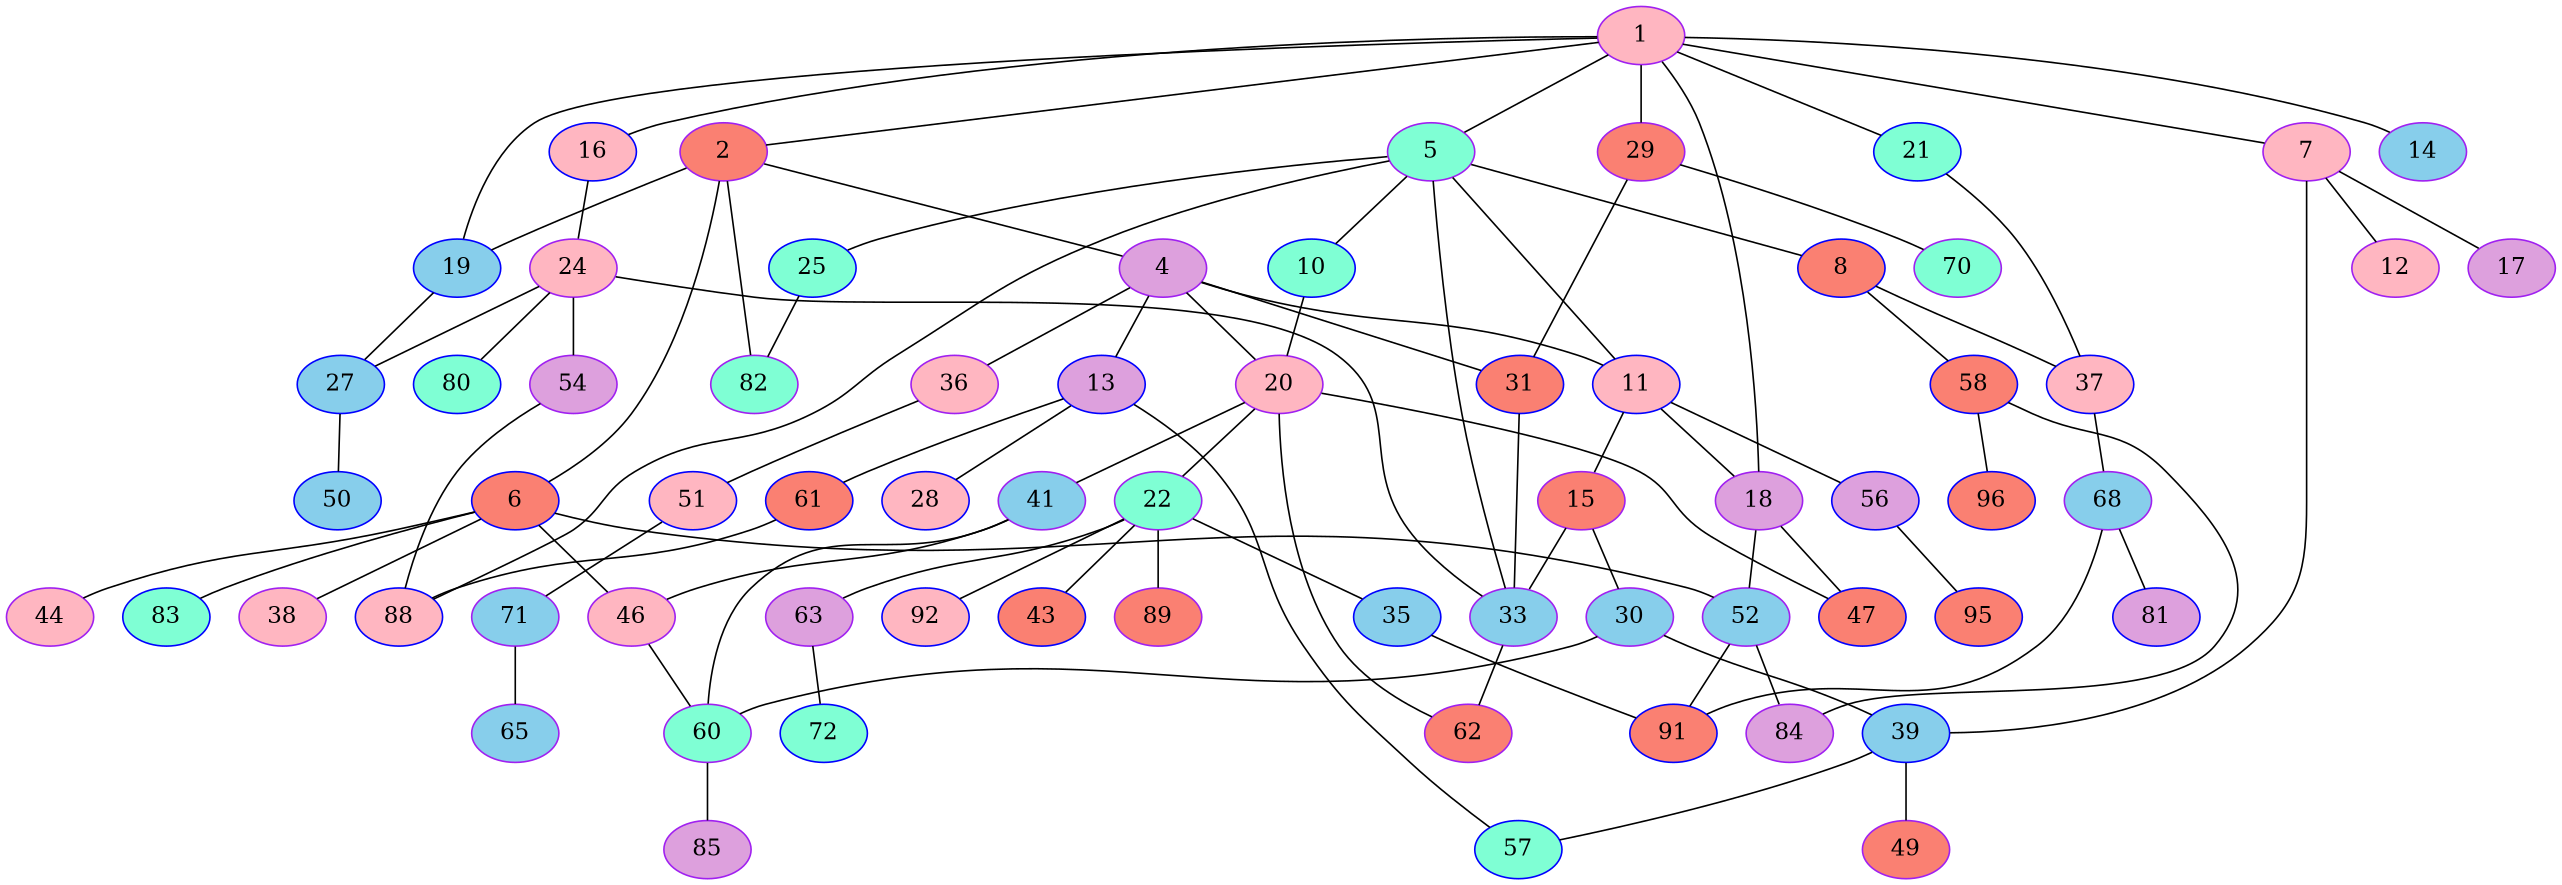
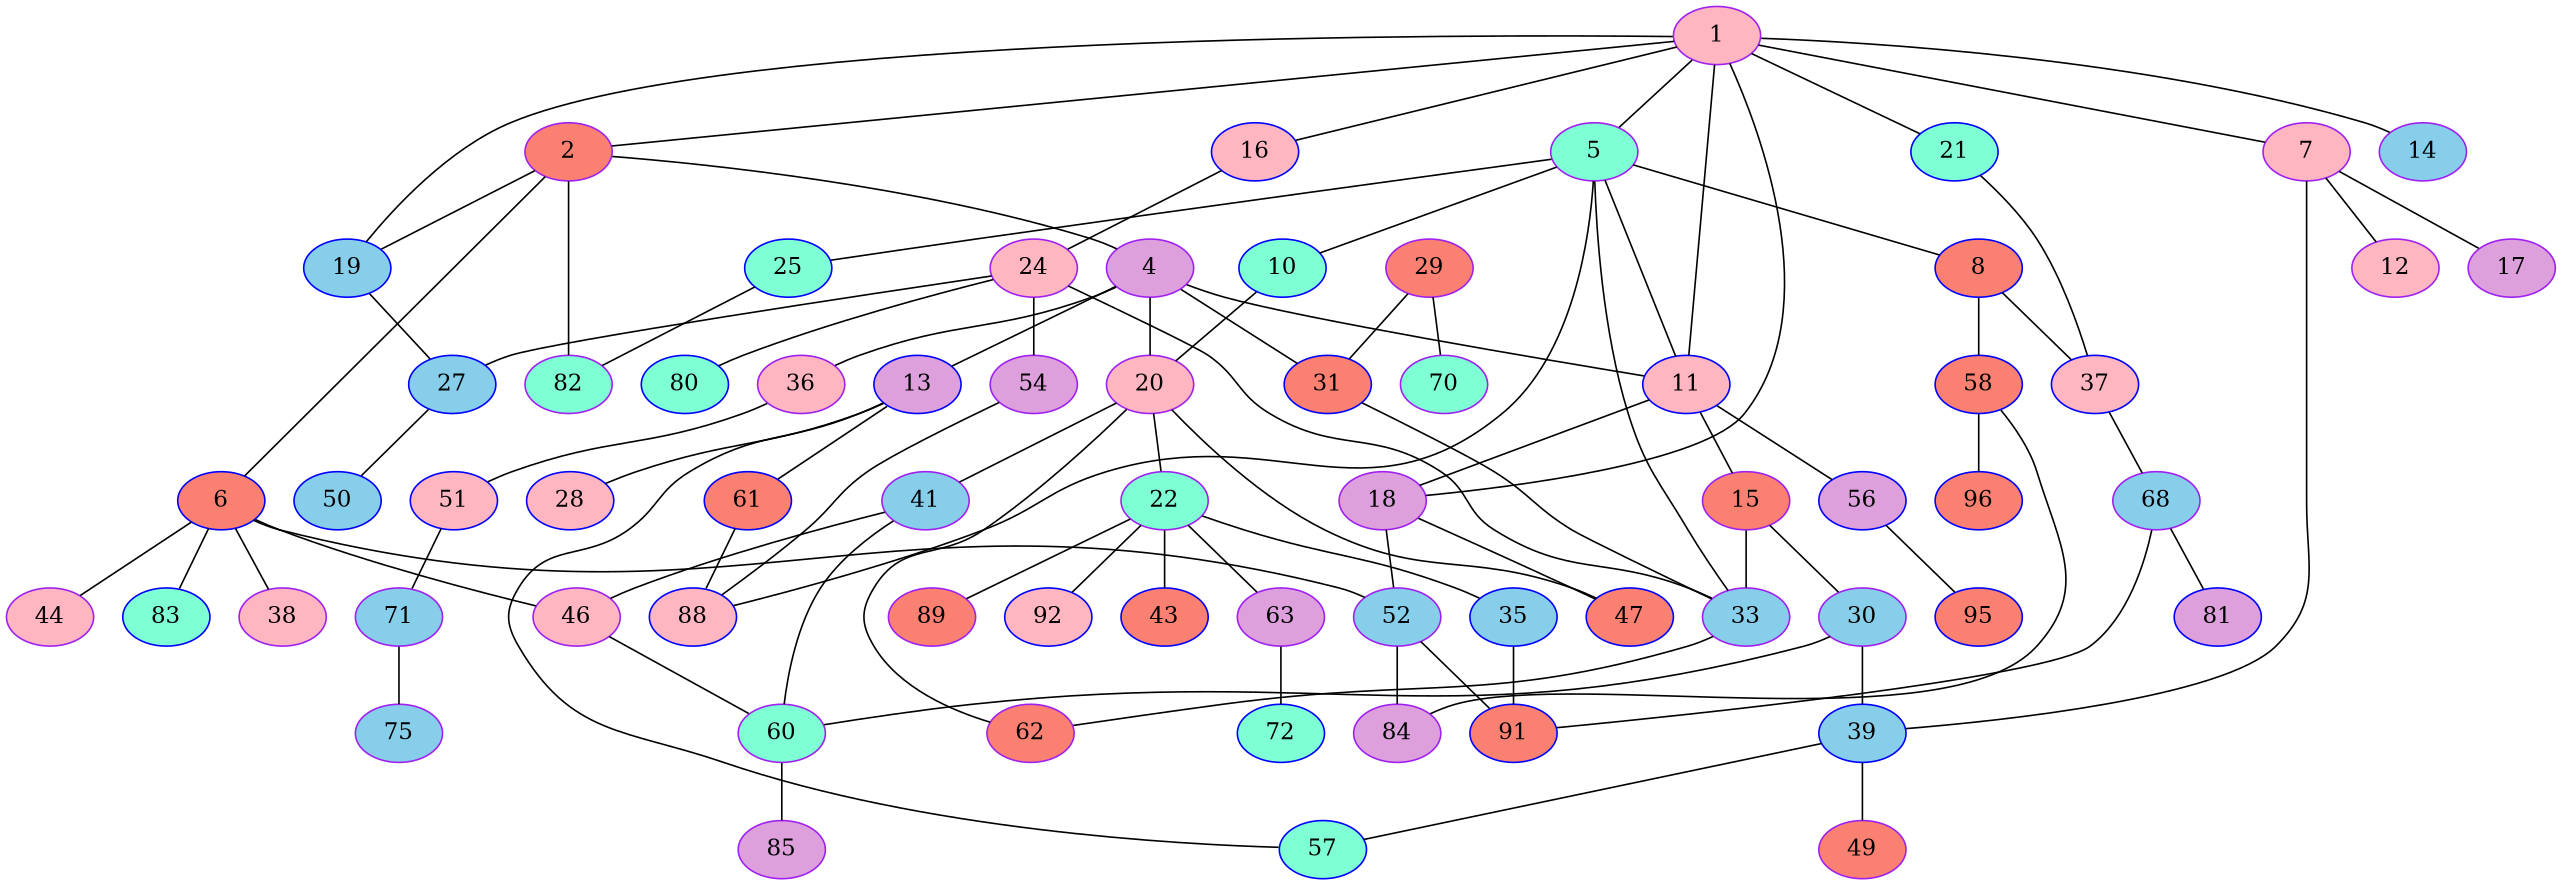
(1641, 94) -> (1702, 210)
(515, 733) -> (399, 733)
